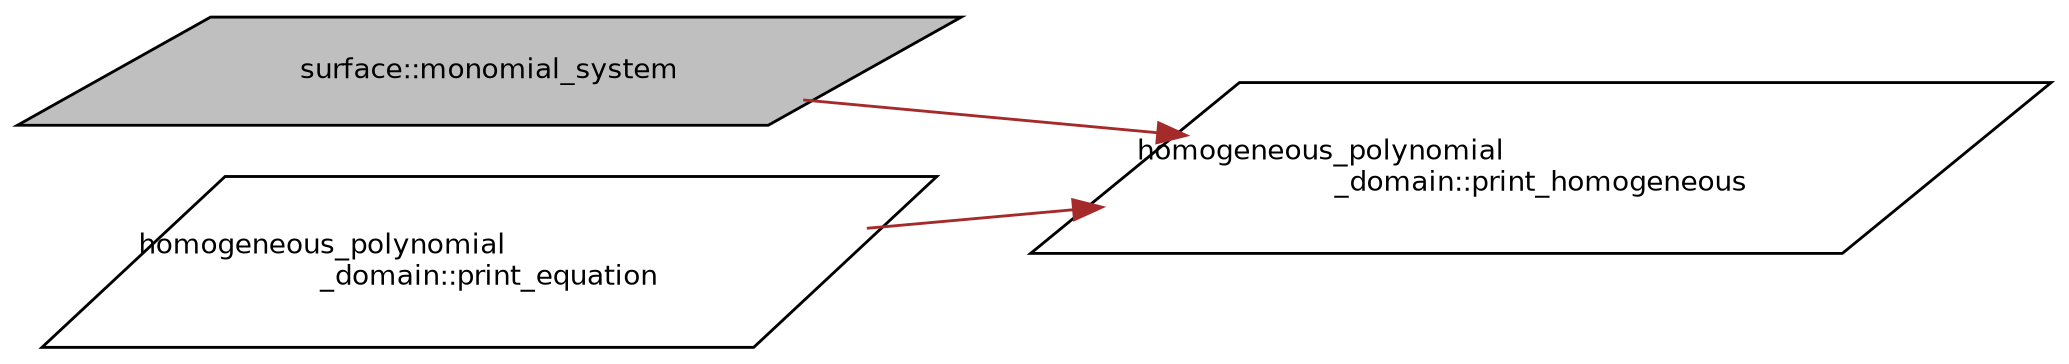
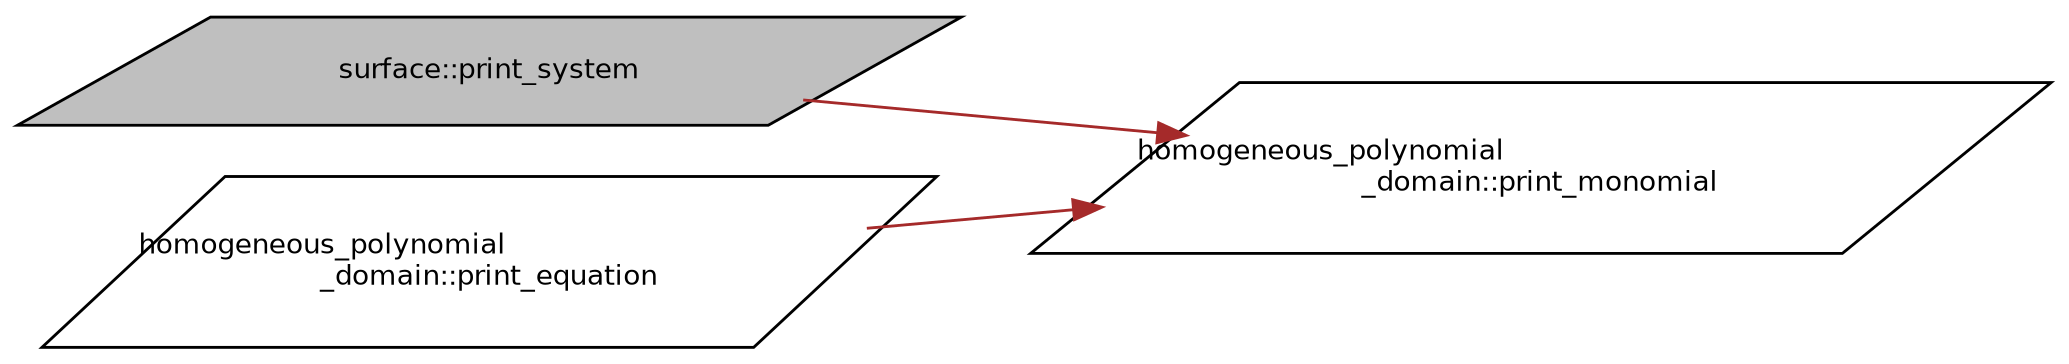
(489, 71) -> (489, 71)
(1541, 168) -> (1541, 168)
